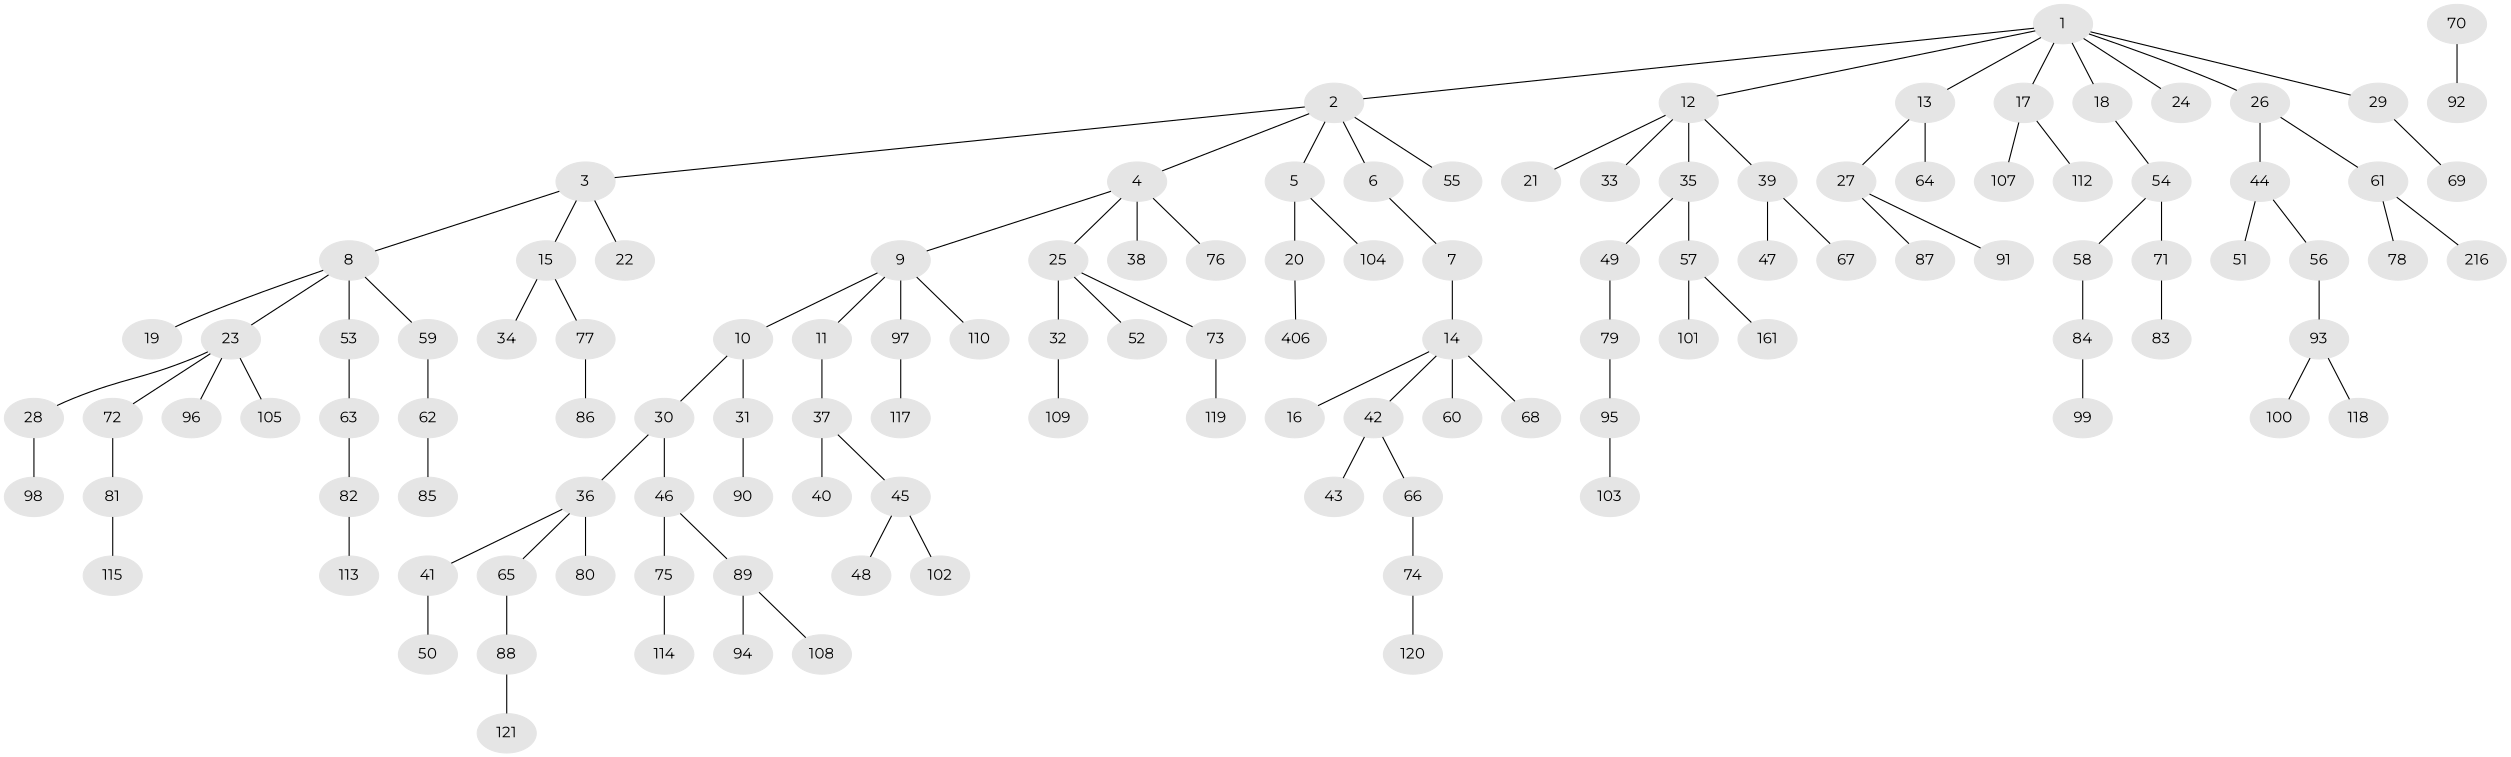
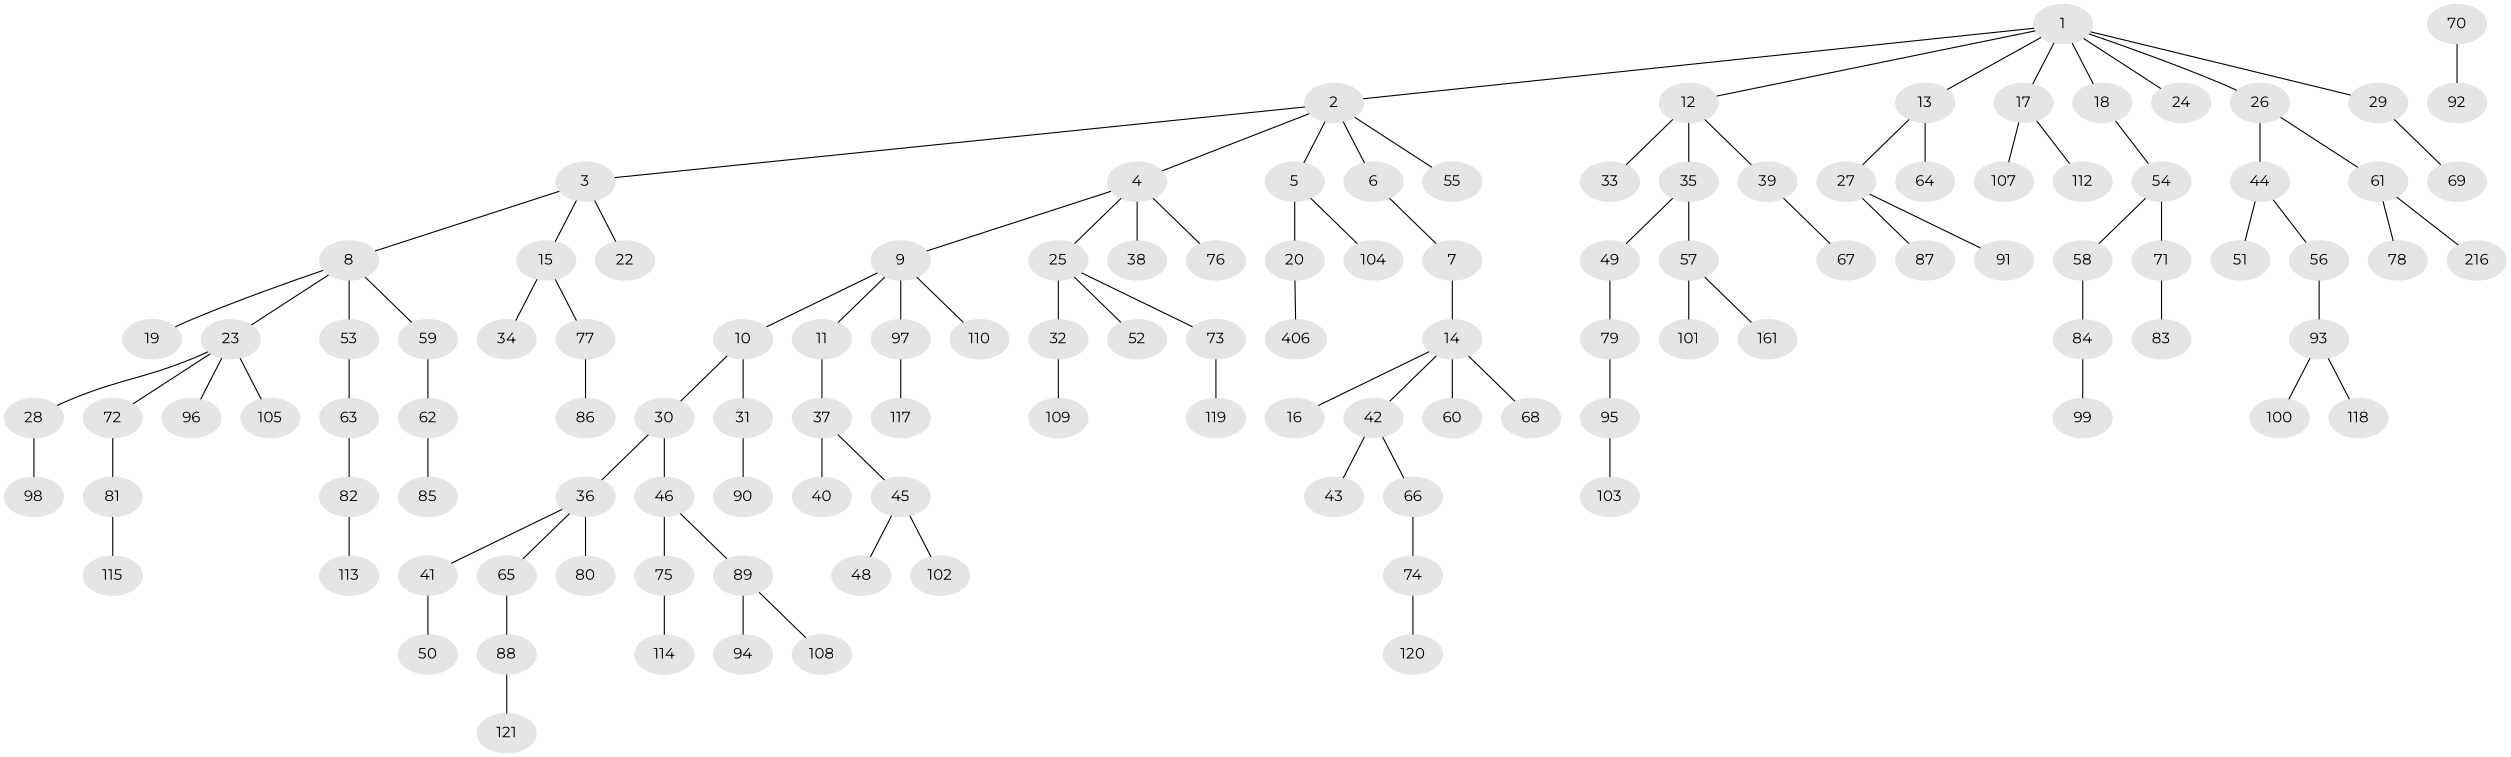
(1531, 182) -> none
(1768, 260) -> none
